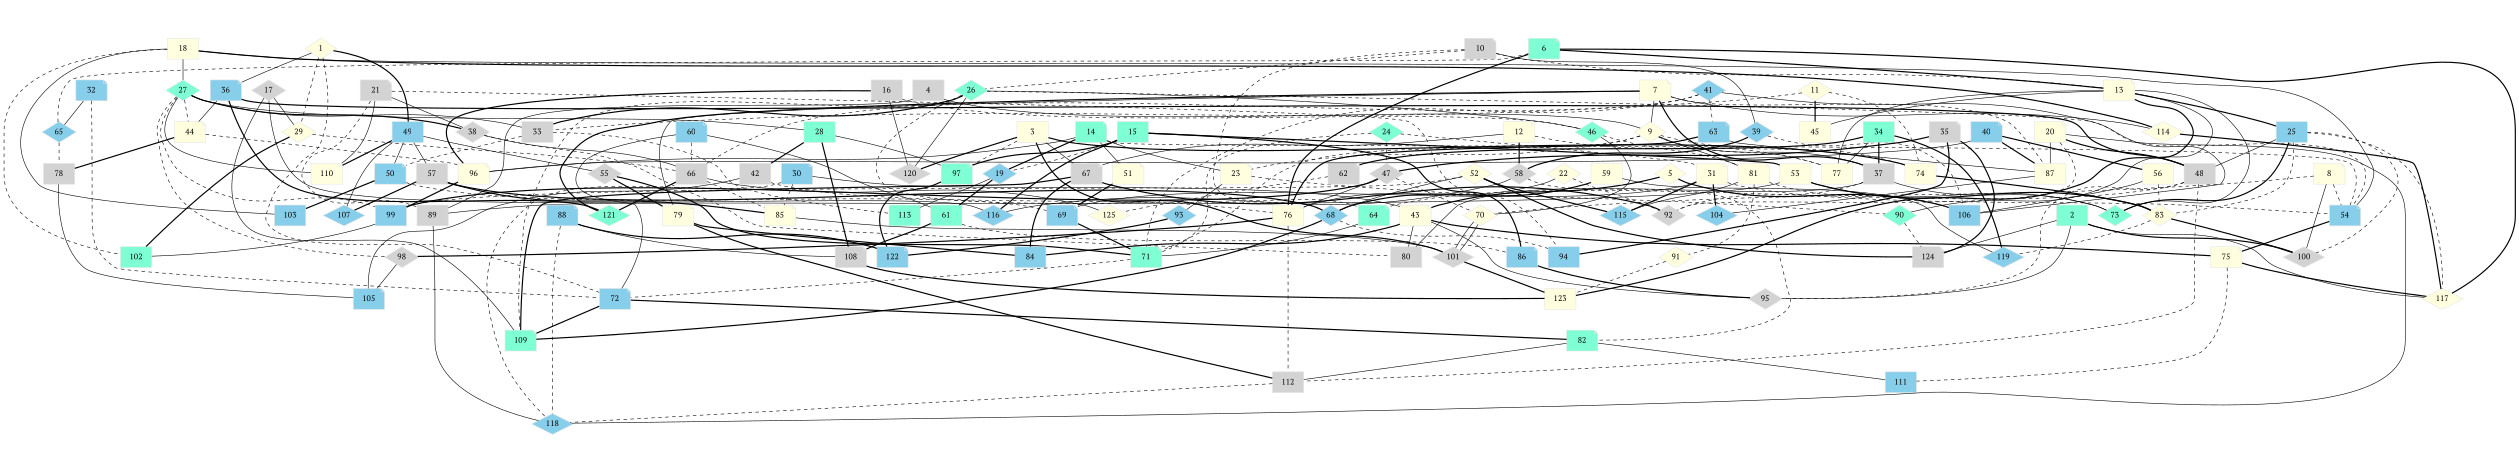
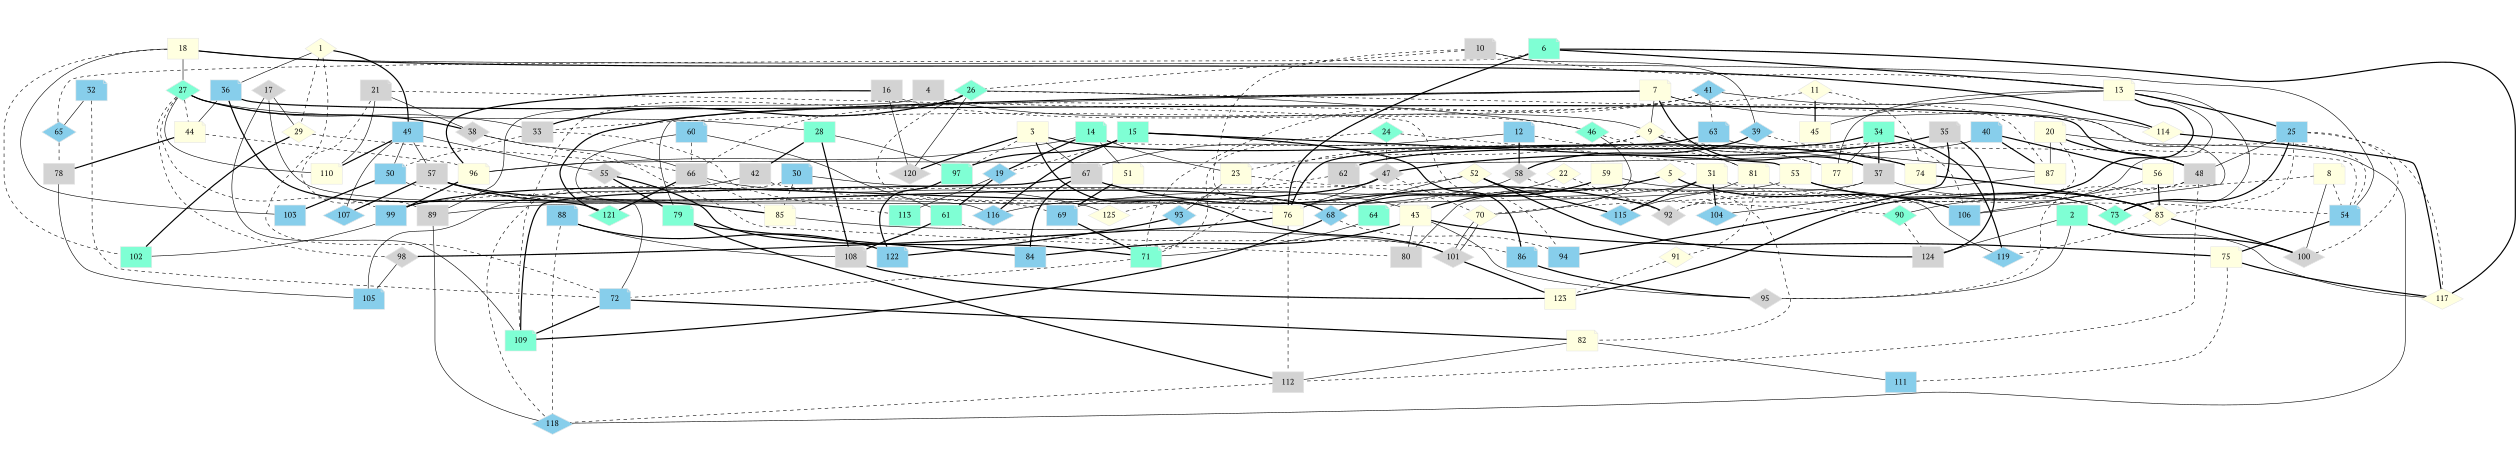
(1519, 132) -> (1519, 132)
(2159, 196) -> (2159, 196)
(678, 215) -> (678, 215)
(1582, 341) -> (1582, 341)
